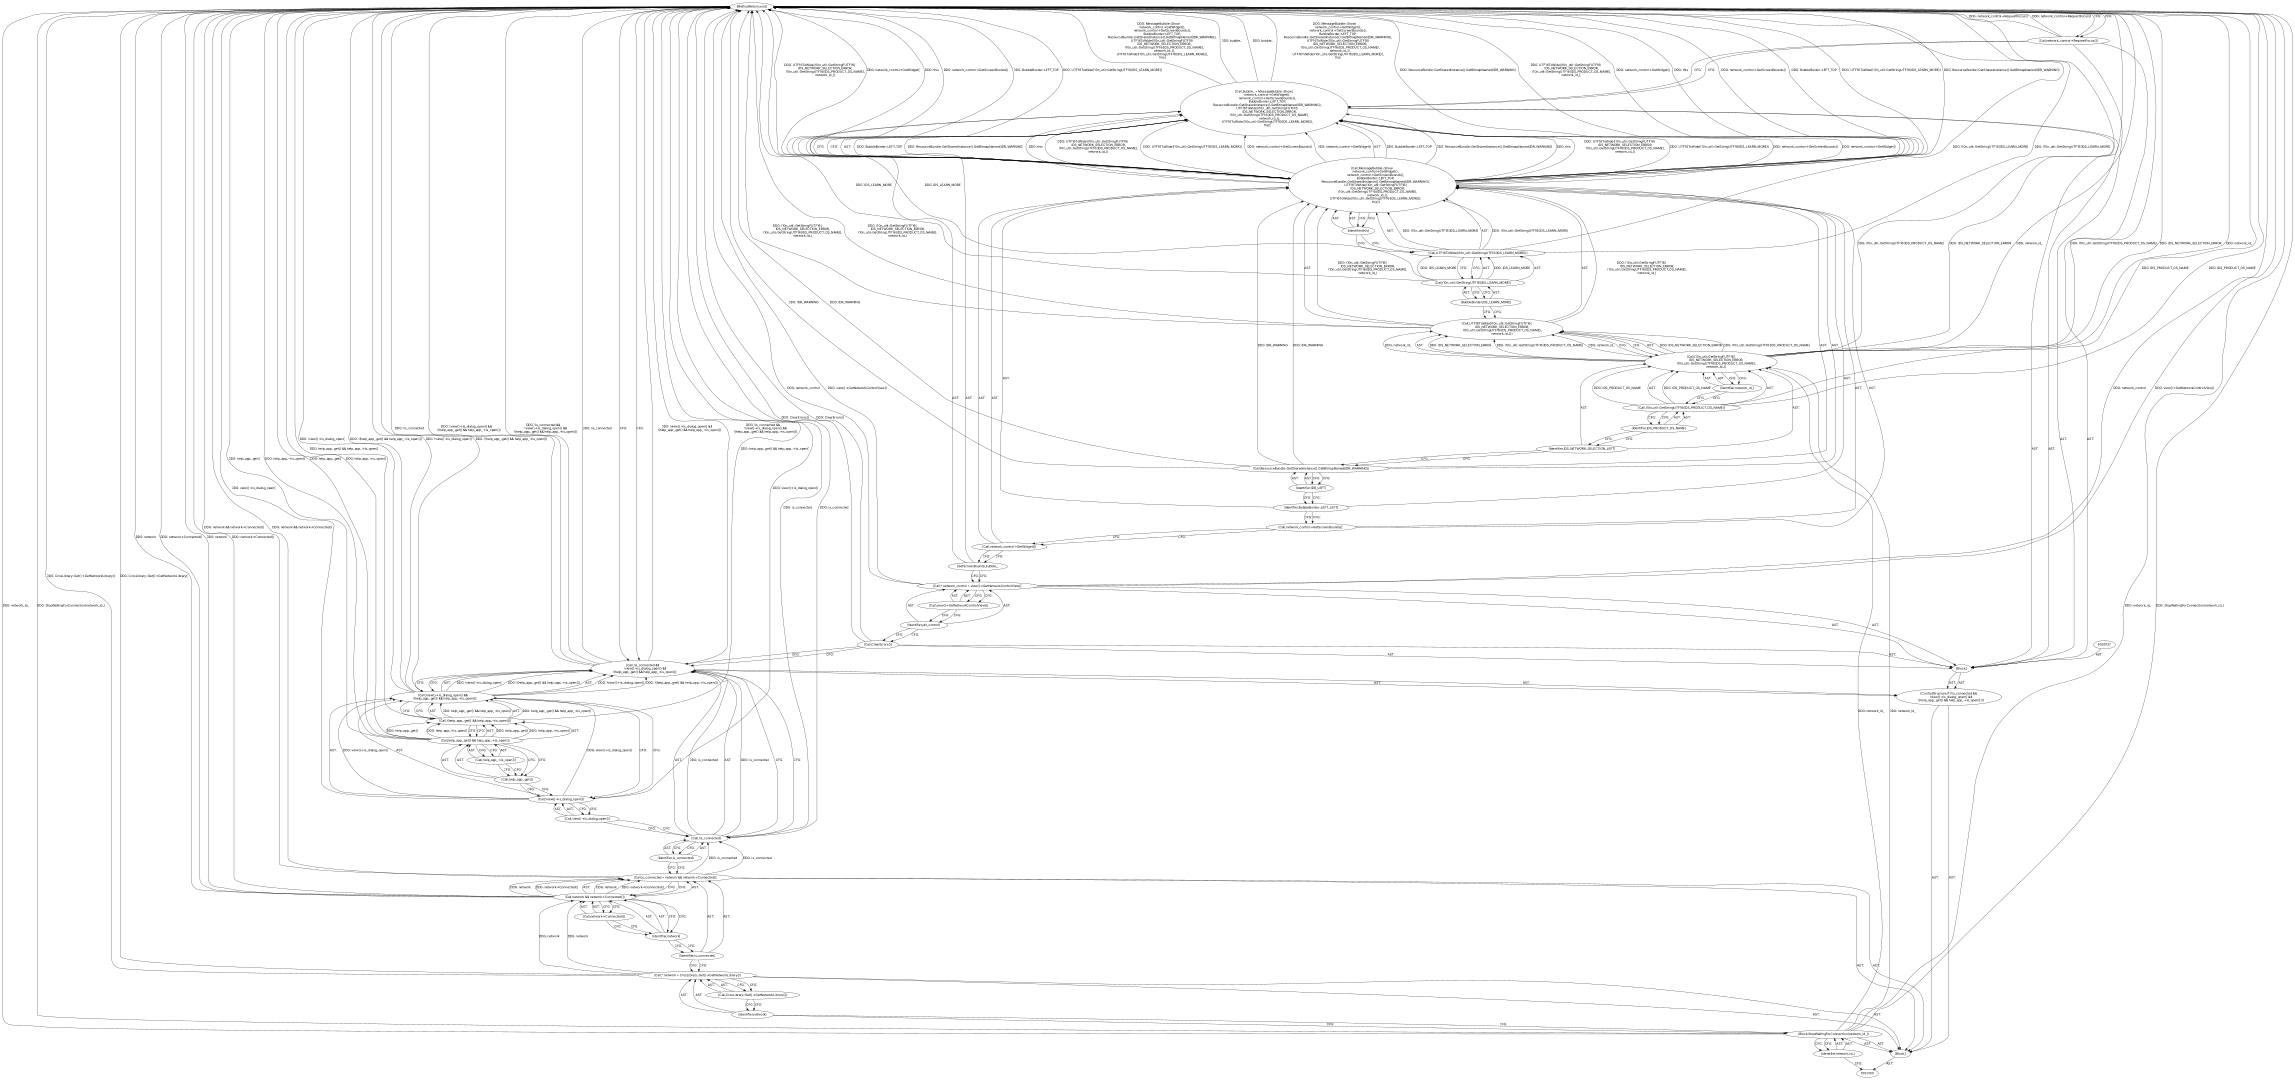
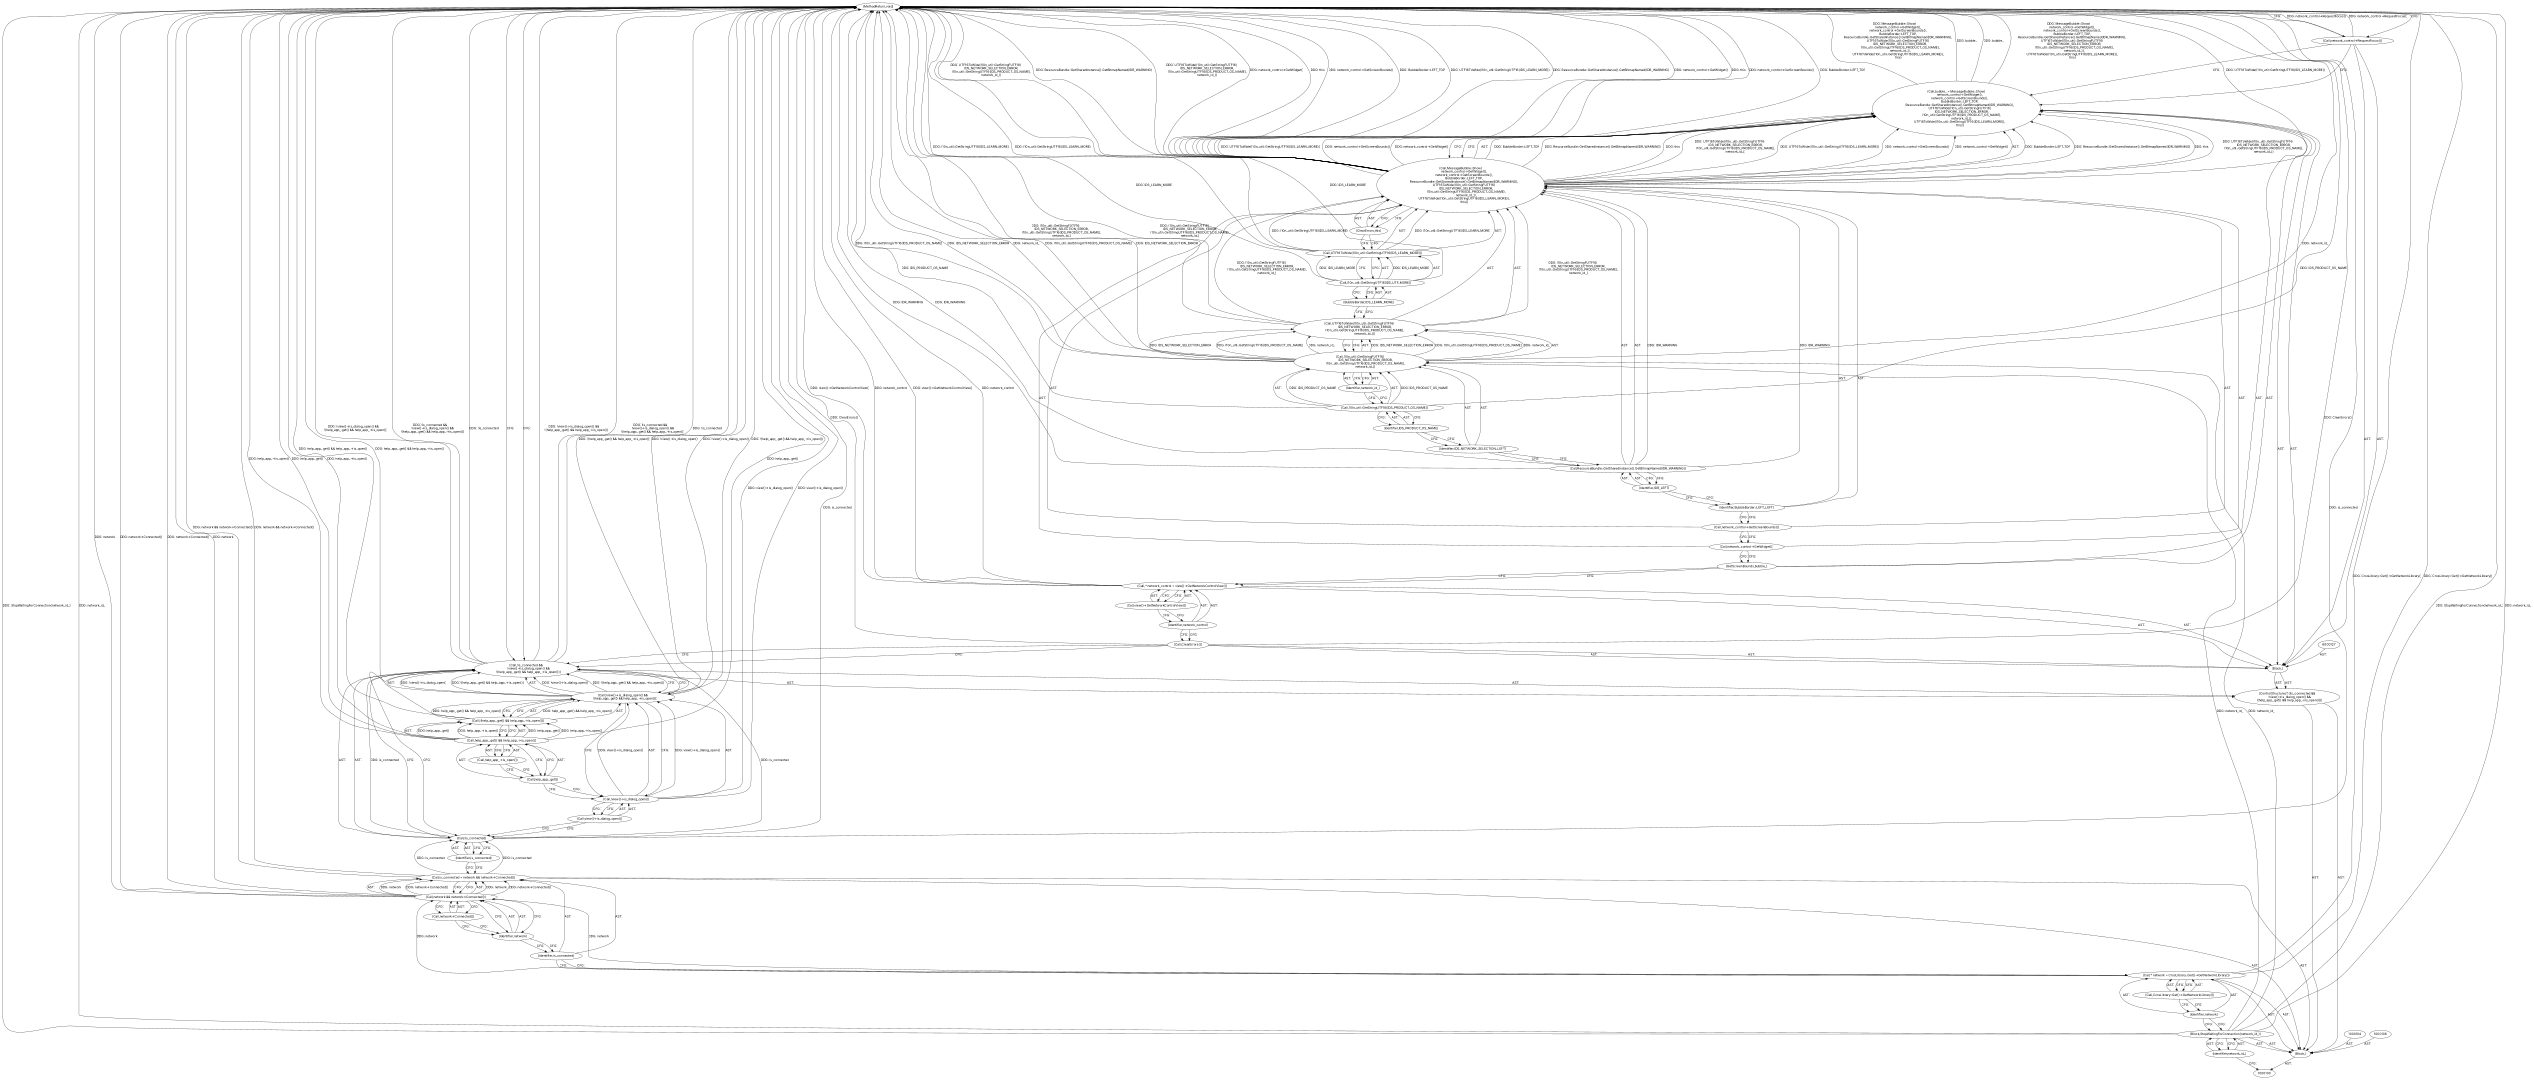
(1358, 231) -> (1369, 231)
(1473, 283) -> (1375, 283)
(924, 625) -> (1188, 625)
none -> (2355, 1034)
none -> (2380, 1034)
